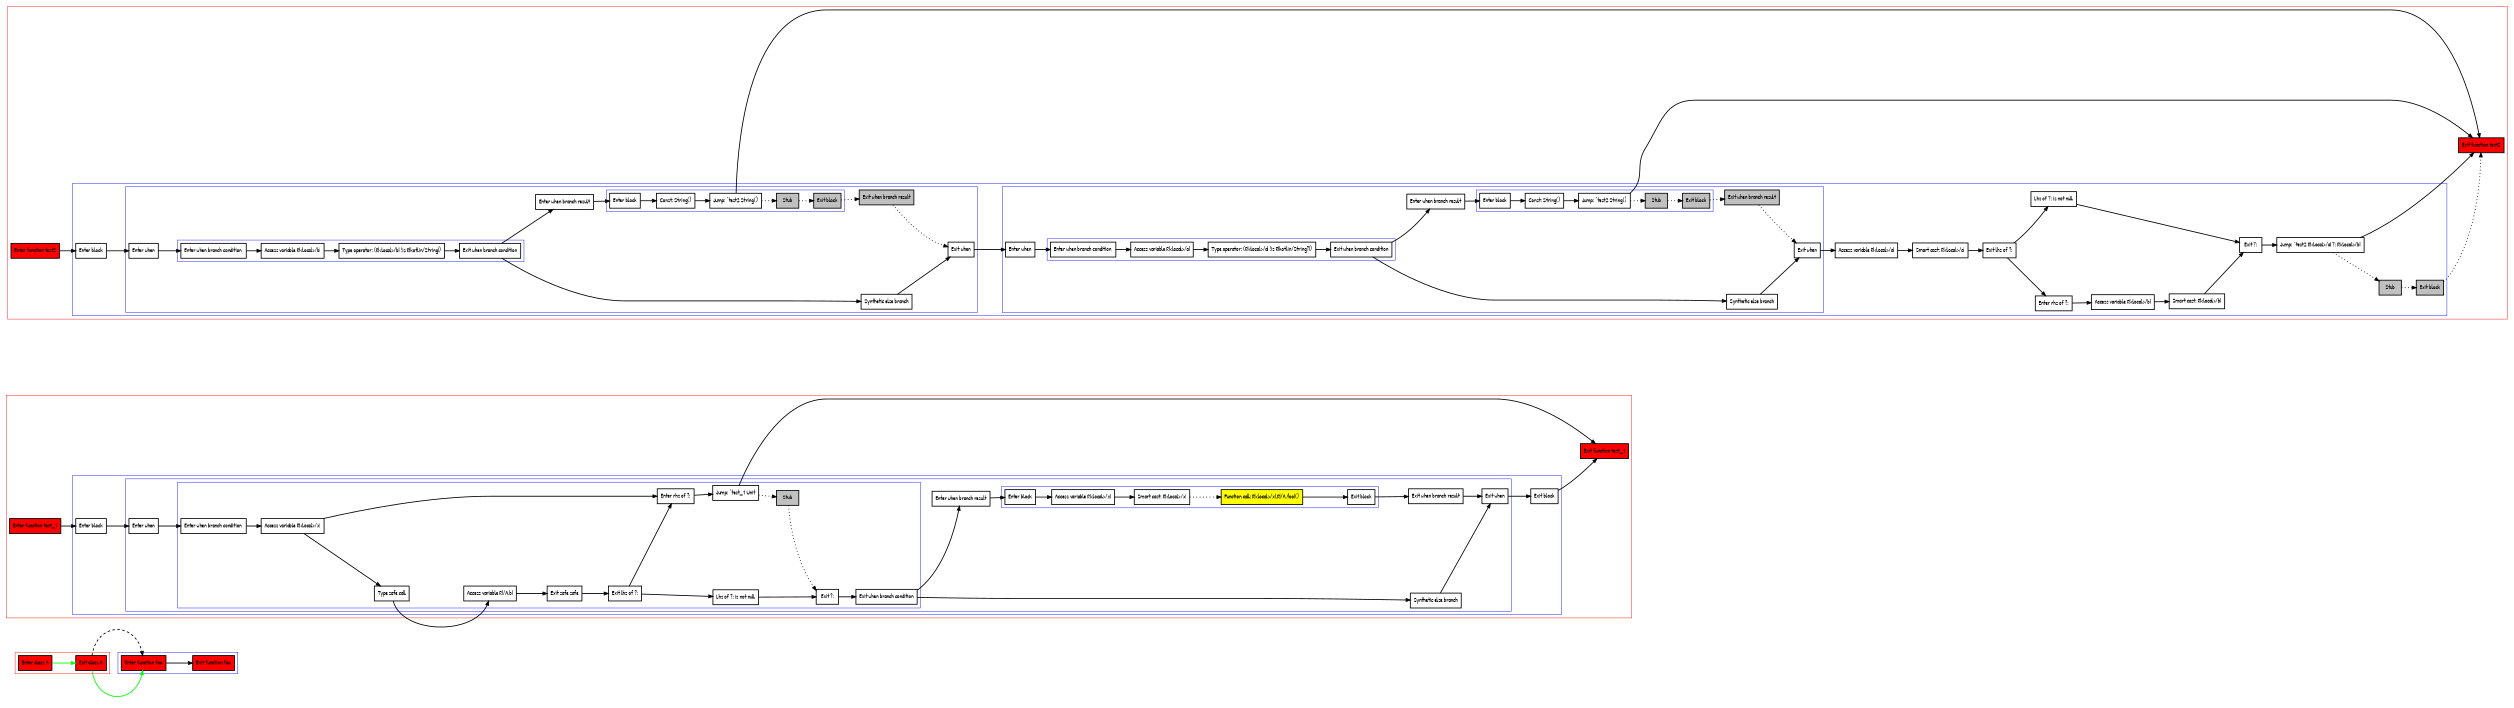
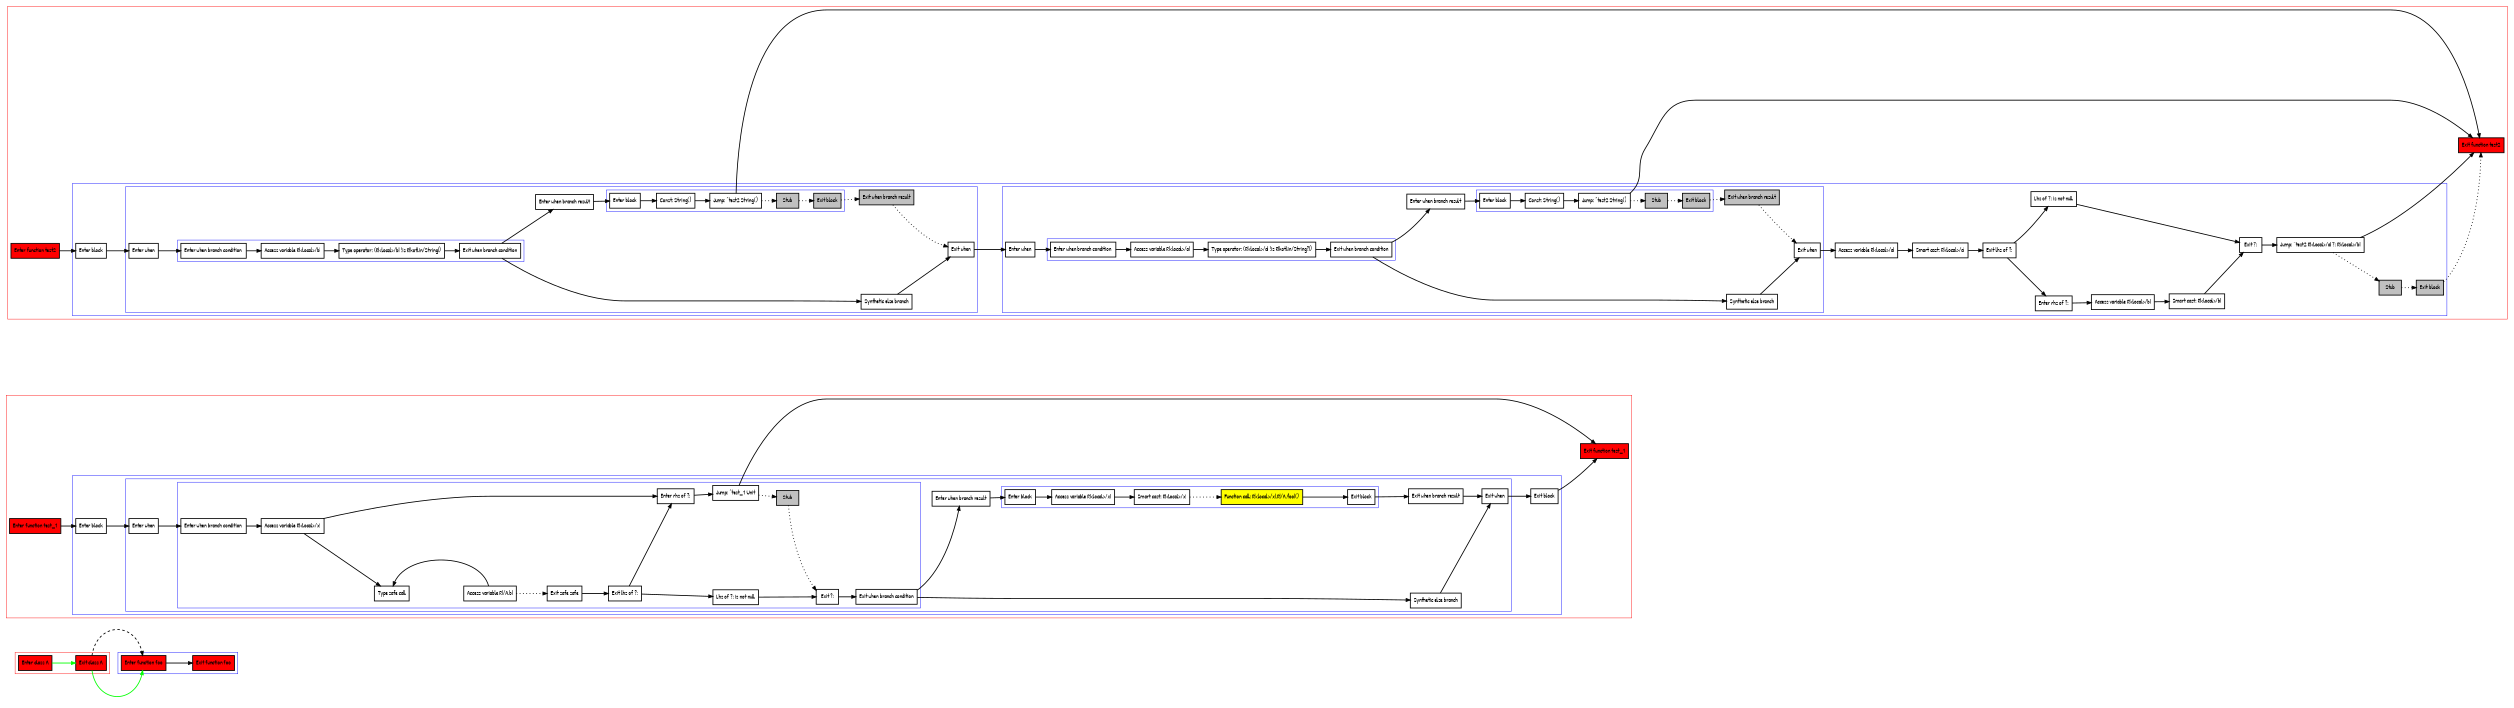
(530, 594) -> (530, 594)
(439, 627) -> (443, 560)
